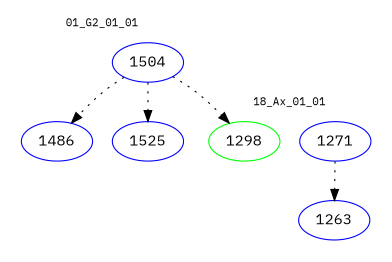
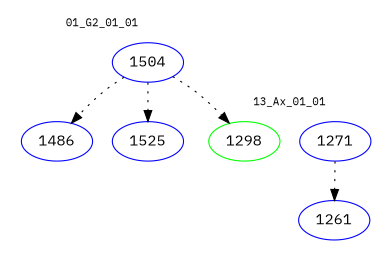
(290, 102) -> (290, 102)
(334, 220) -> (334, 220)
